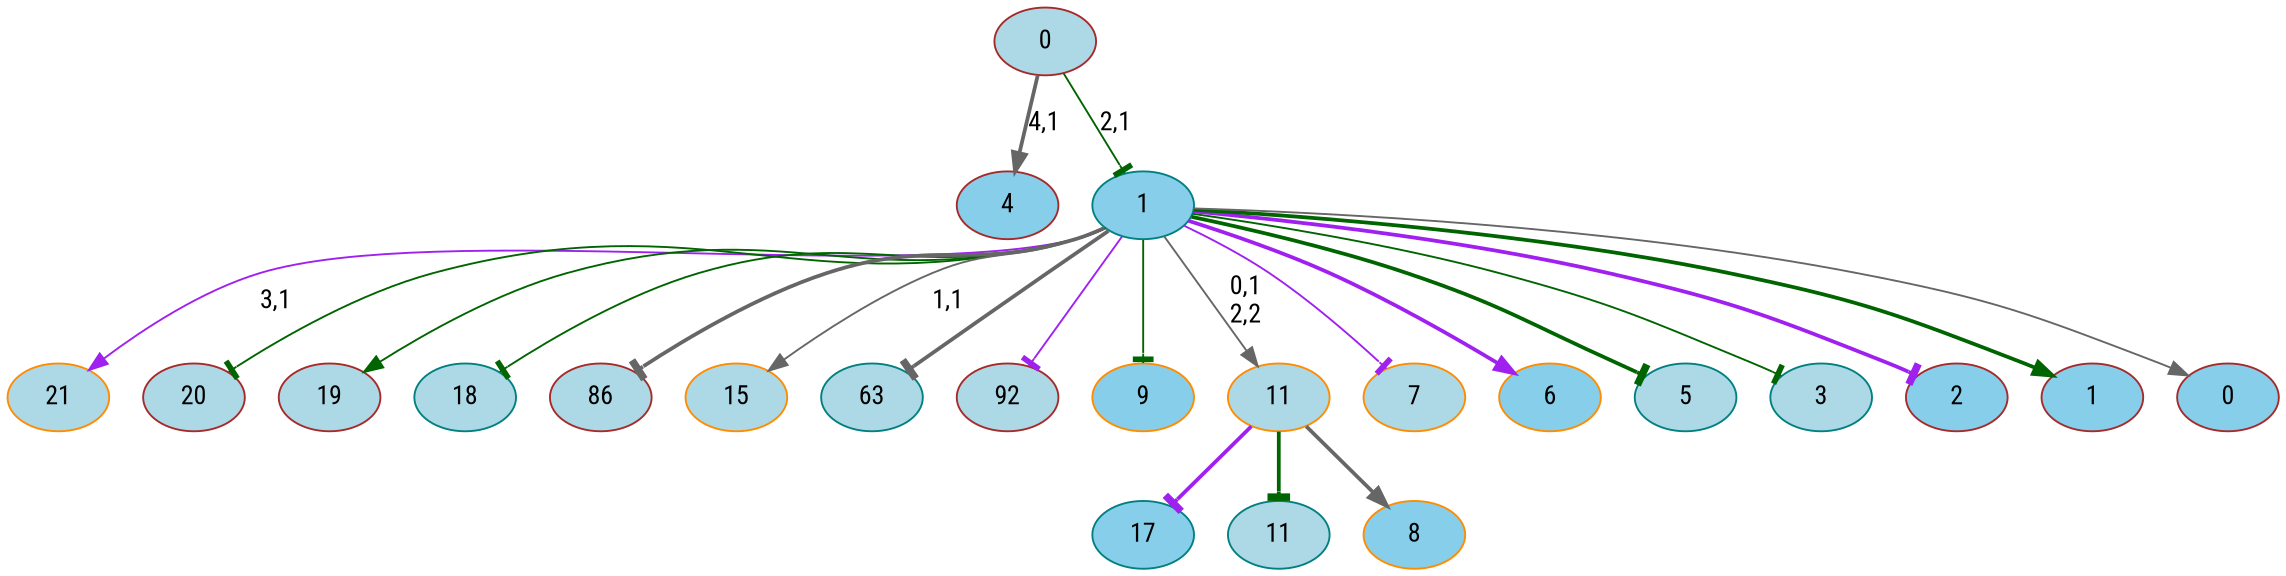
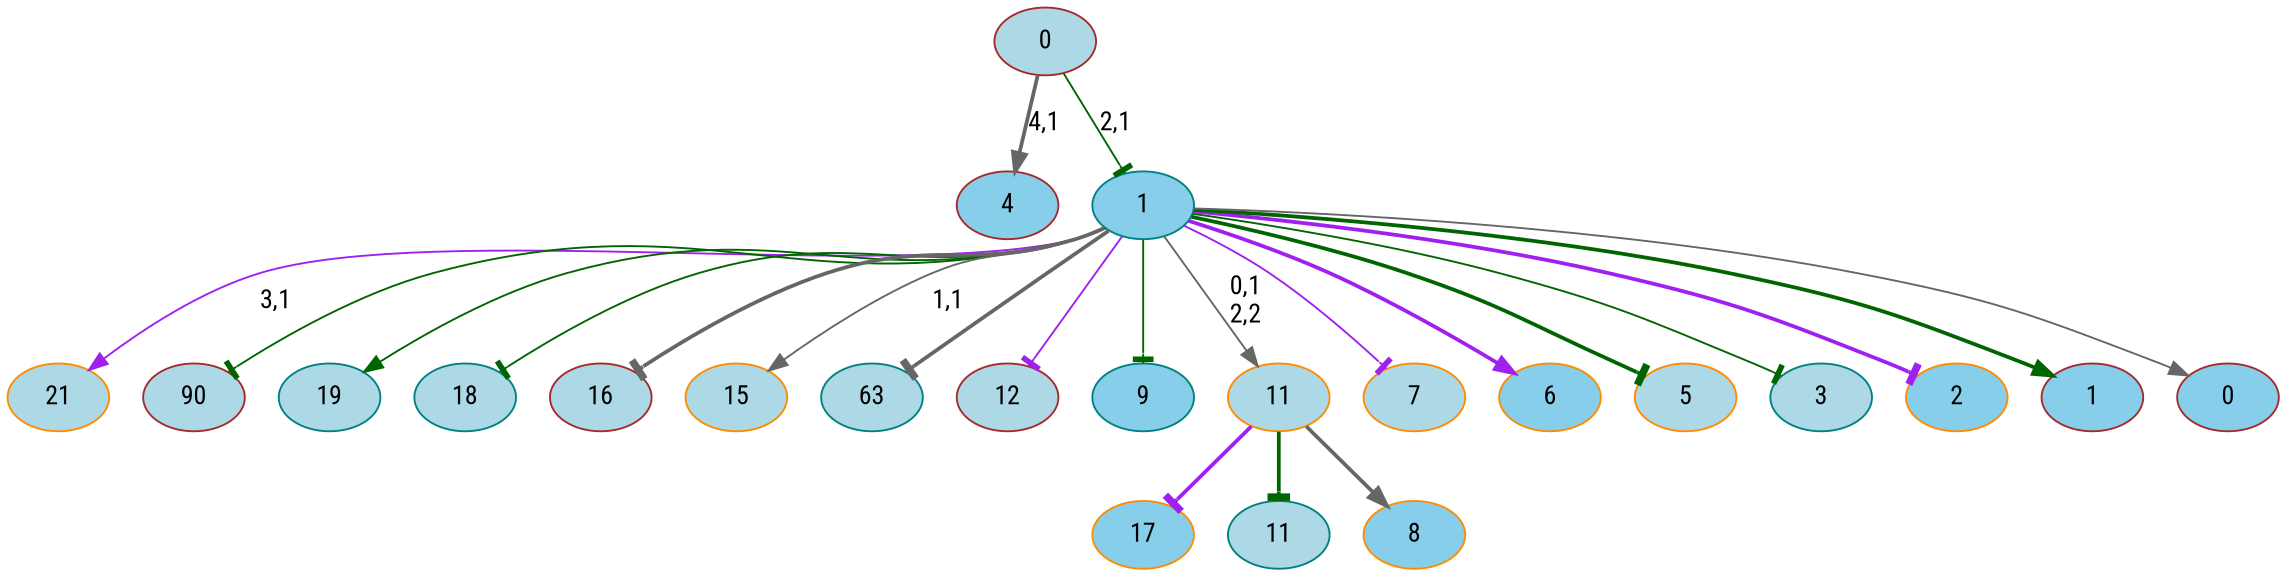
(194, 397) -> (194, 397)
(330, 397) -> (330, 397)
(601, 397) -> (601, 397)
(1008, 397) -> (1008, 397)
(1143, 397) -> (1143, 397)
(1686, 397) -> (1686, 397)
(1957, 397) -> (1957, 397)
(1143, 535) -> (1143, 535)
